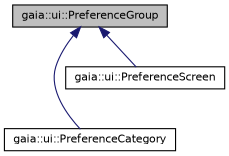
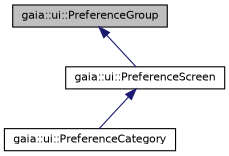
(55, 84) -> (114, 113)
